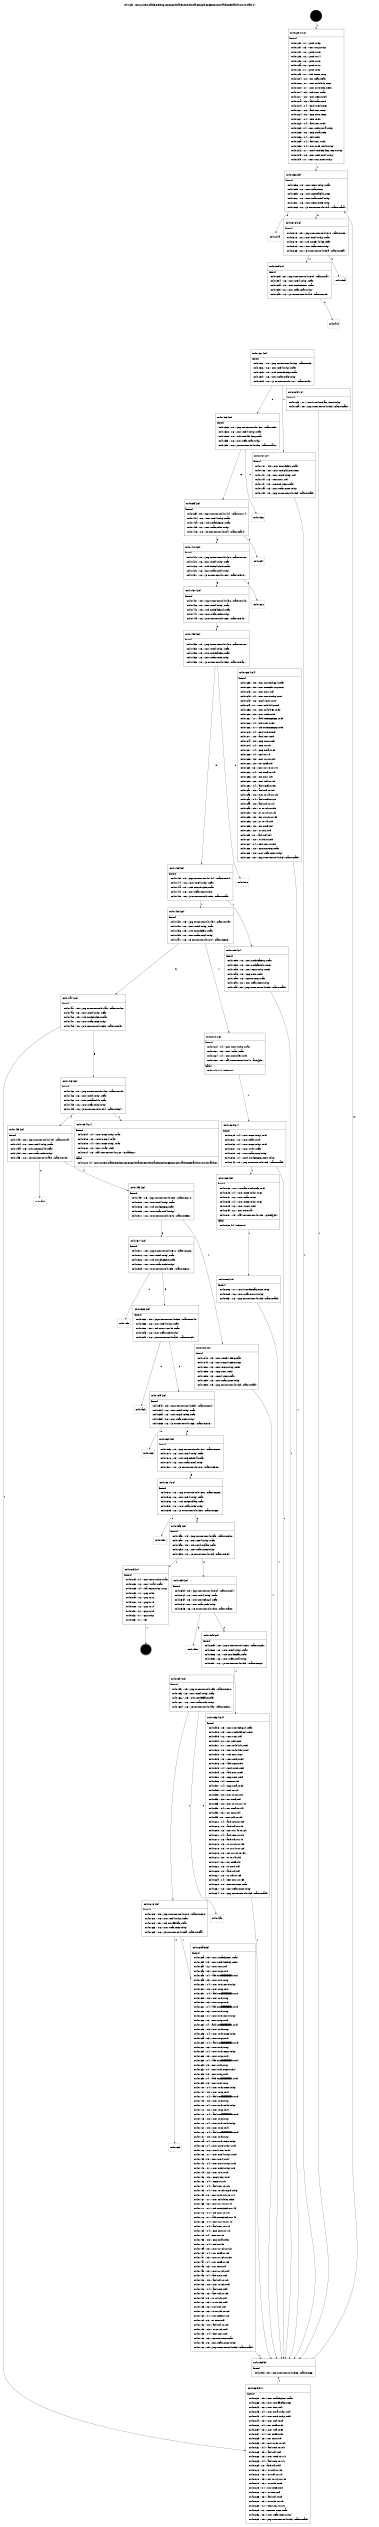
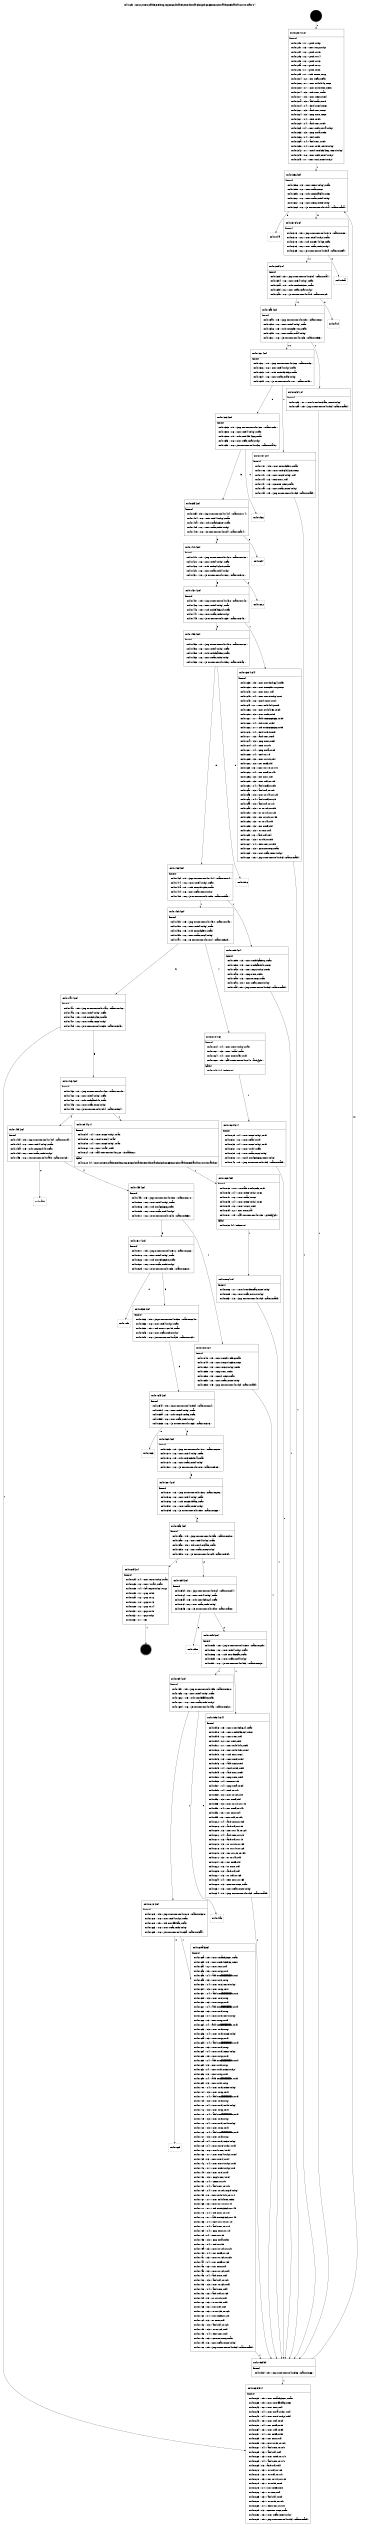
none -> (293, 324)
none -> (257, 644)
(251, 1170) -> (201, 1175)
(140, 1410) -> none
(160, 1540) -> none
none -> (218, 1671)
(278, 2381) -> (283, 2380)
